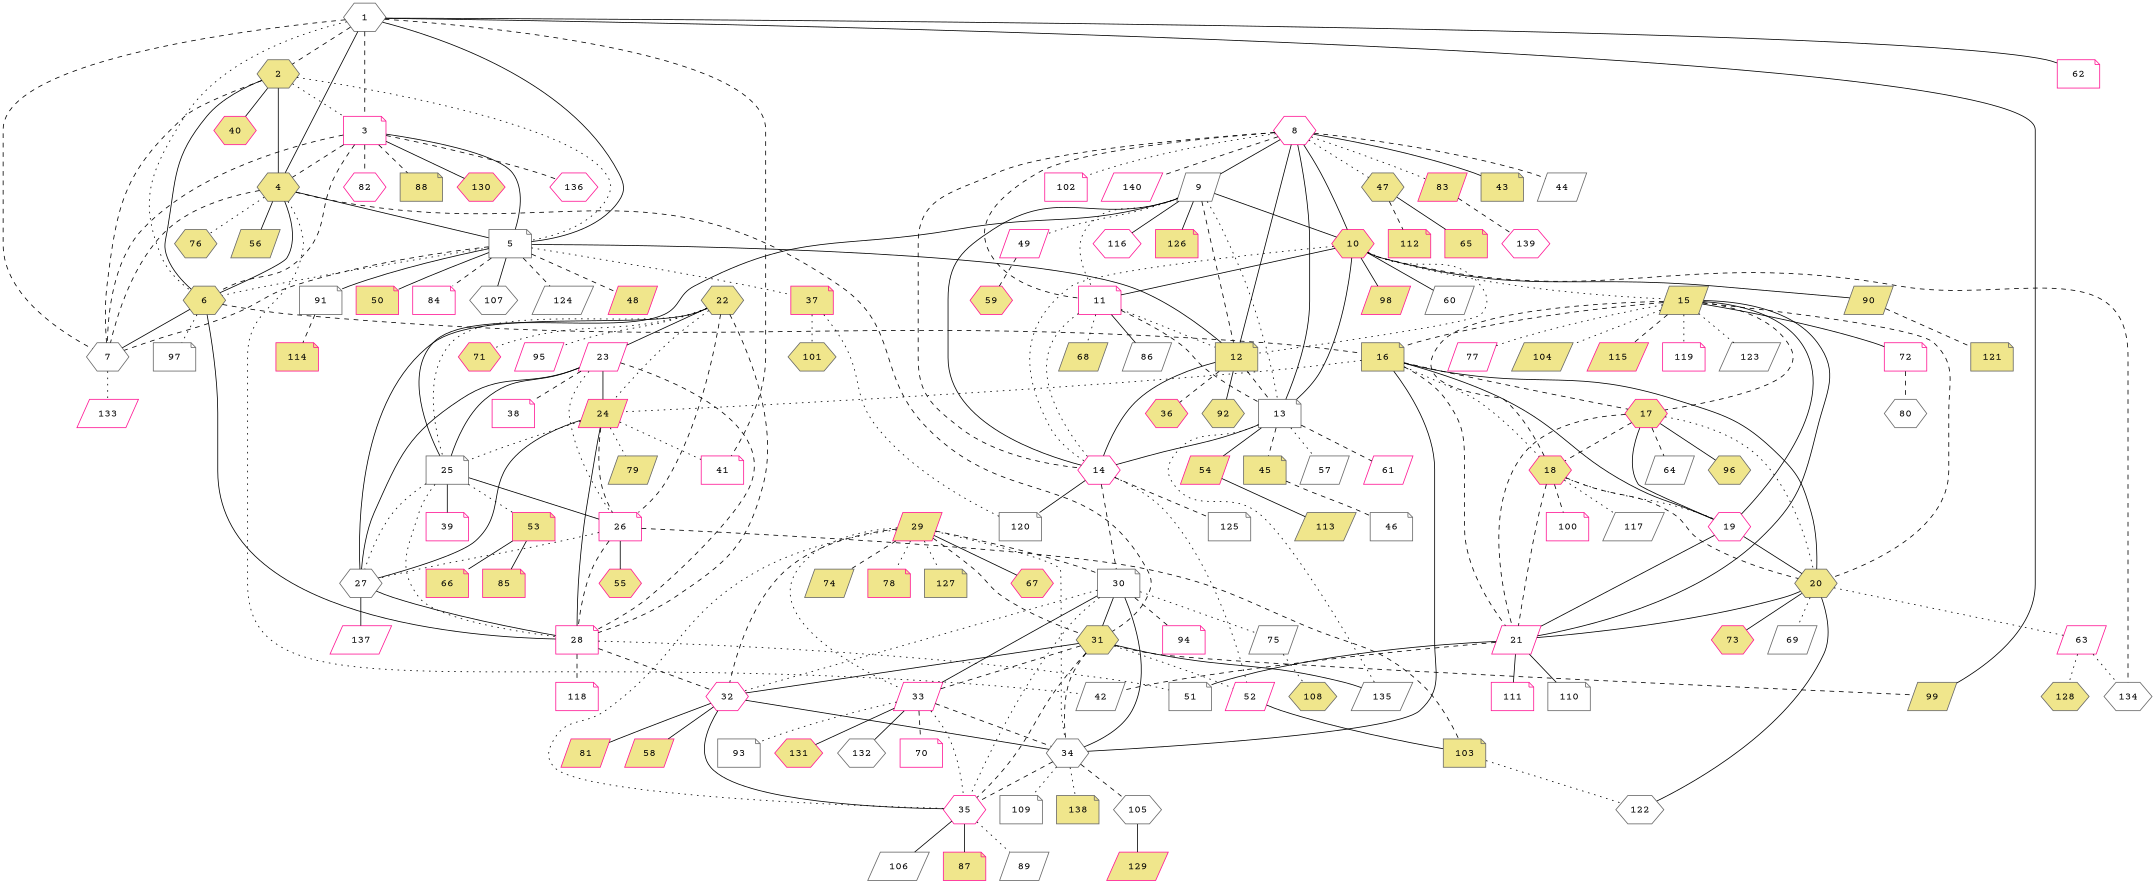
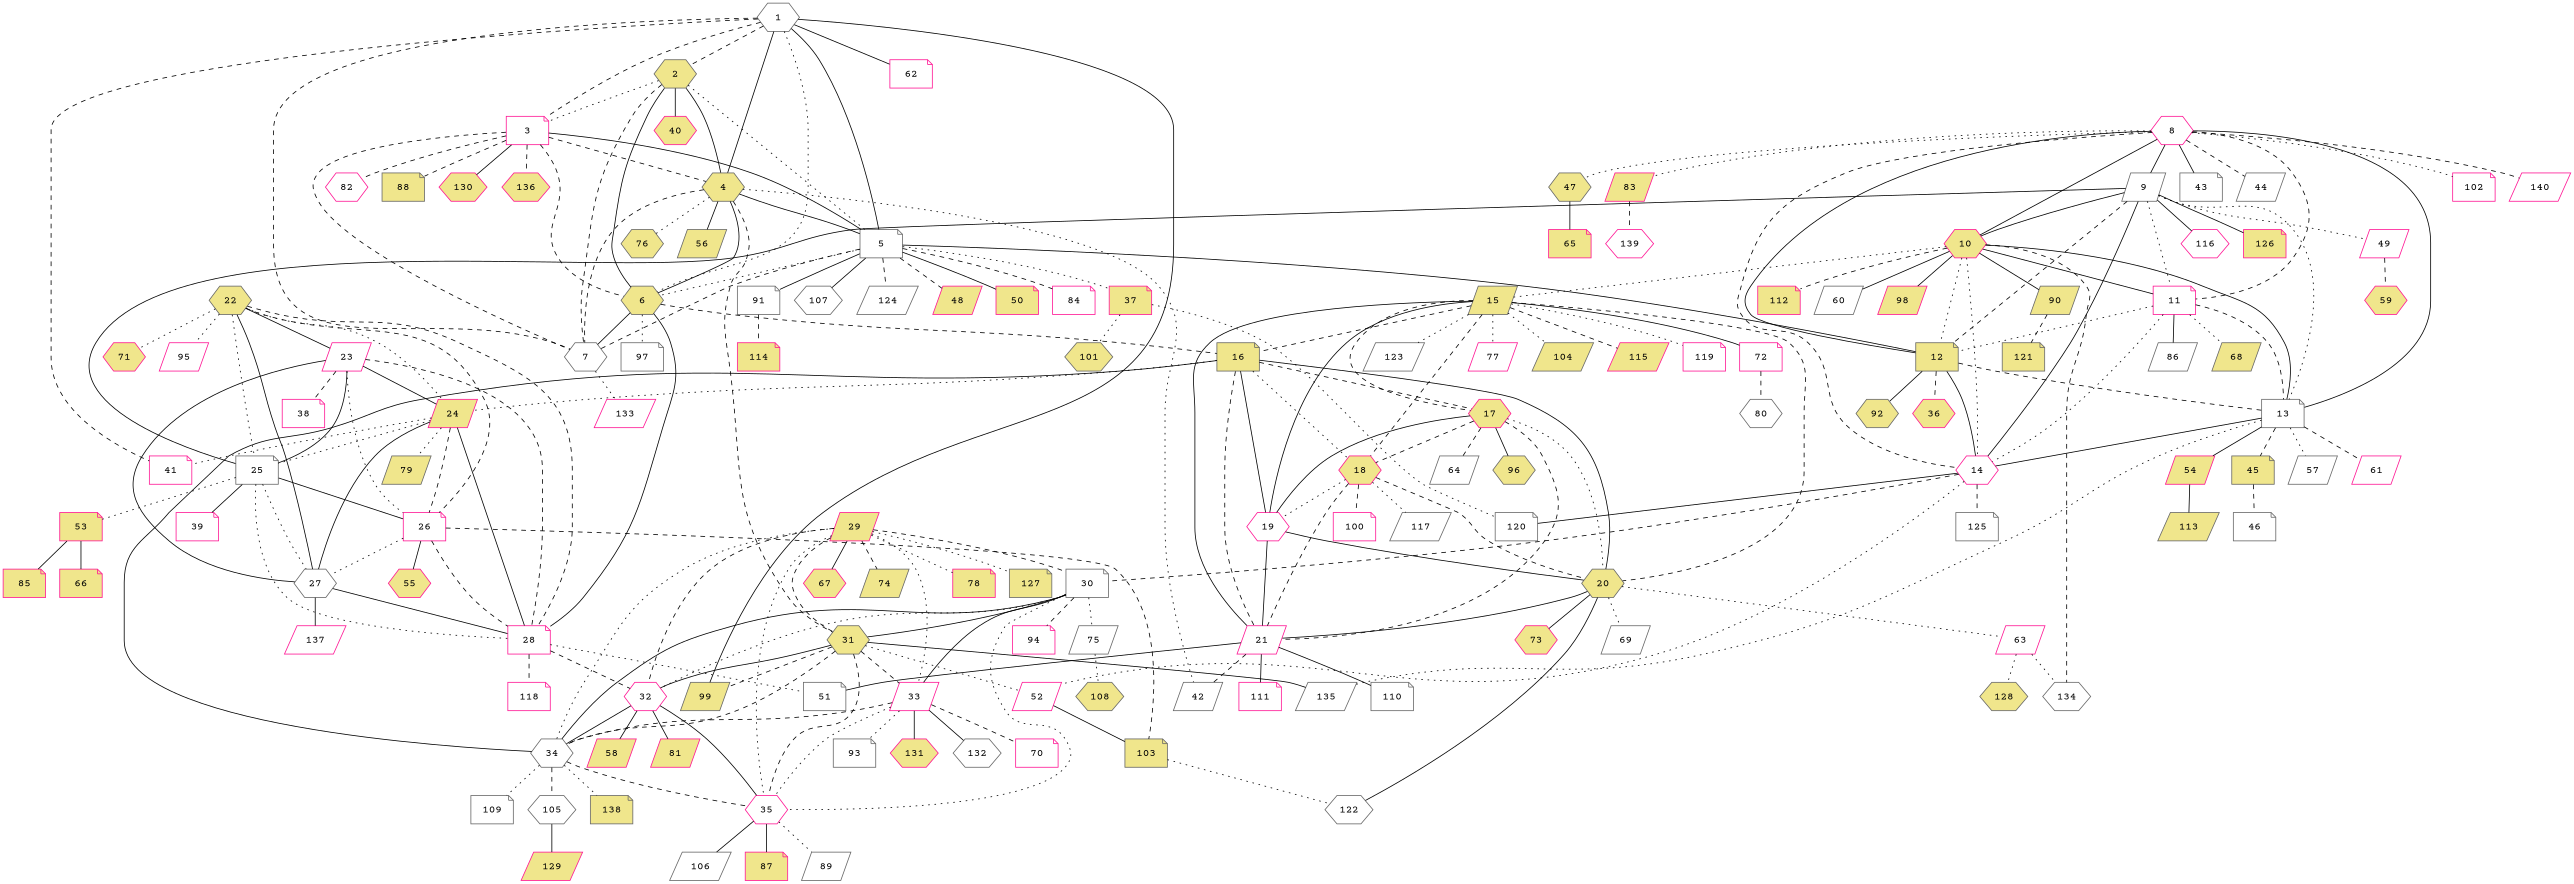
(574, 187) -> (526, 187)
(1502, 187) -> (2201, 187)
(1396, 215) -> (1873, 266)
